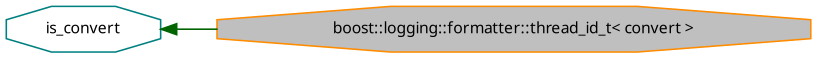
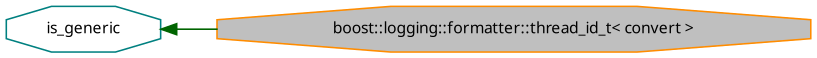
(83, 29) -> (83, 29)
